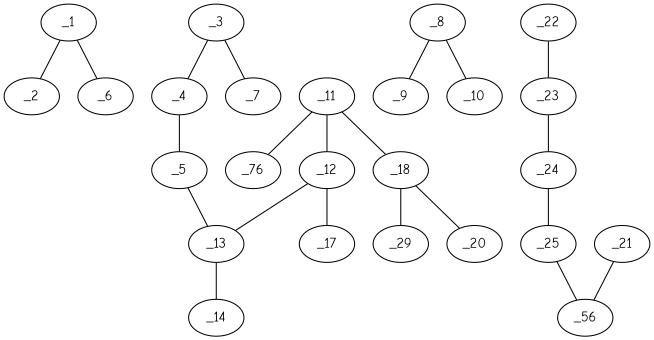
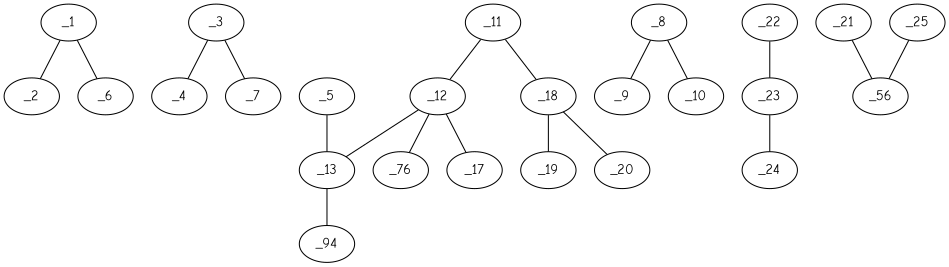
(179, 133) -> none
(290, 133) -> (419, 133)
(548, 207) -> none
(401, 244) -> (548, 170)
(216, 318) -> (327, 244)
